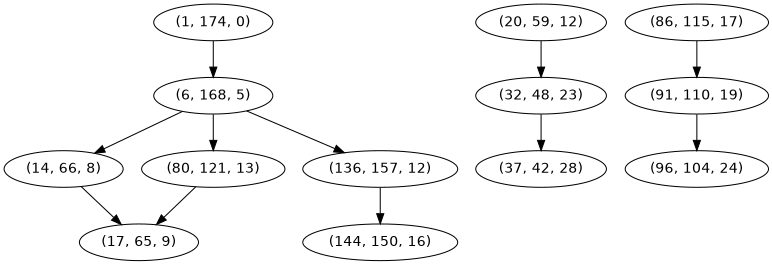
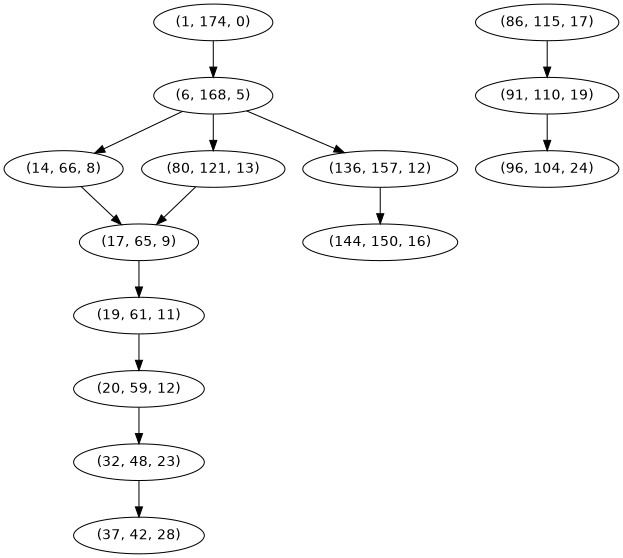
none -> (139, 316)
